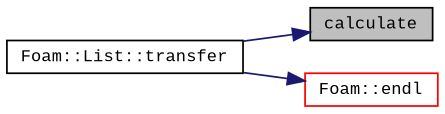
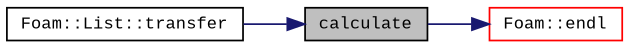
(265, 76) -> (450, 24)
